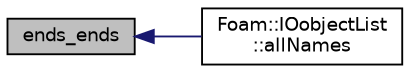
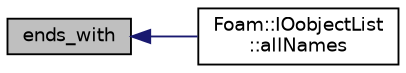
(71, 36) -> (69, 36)
